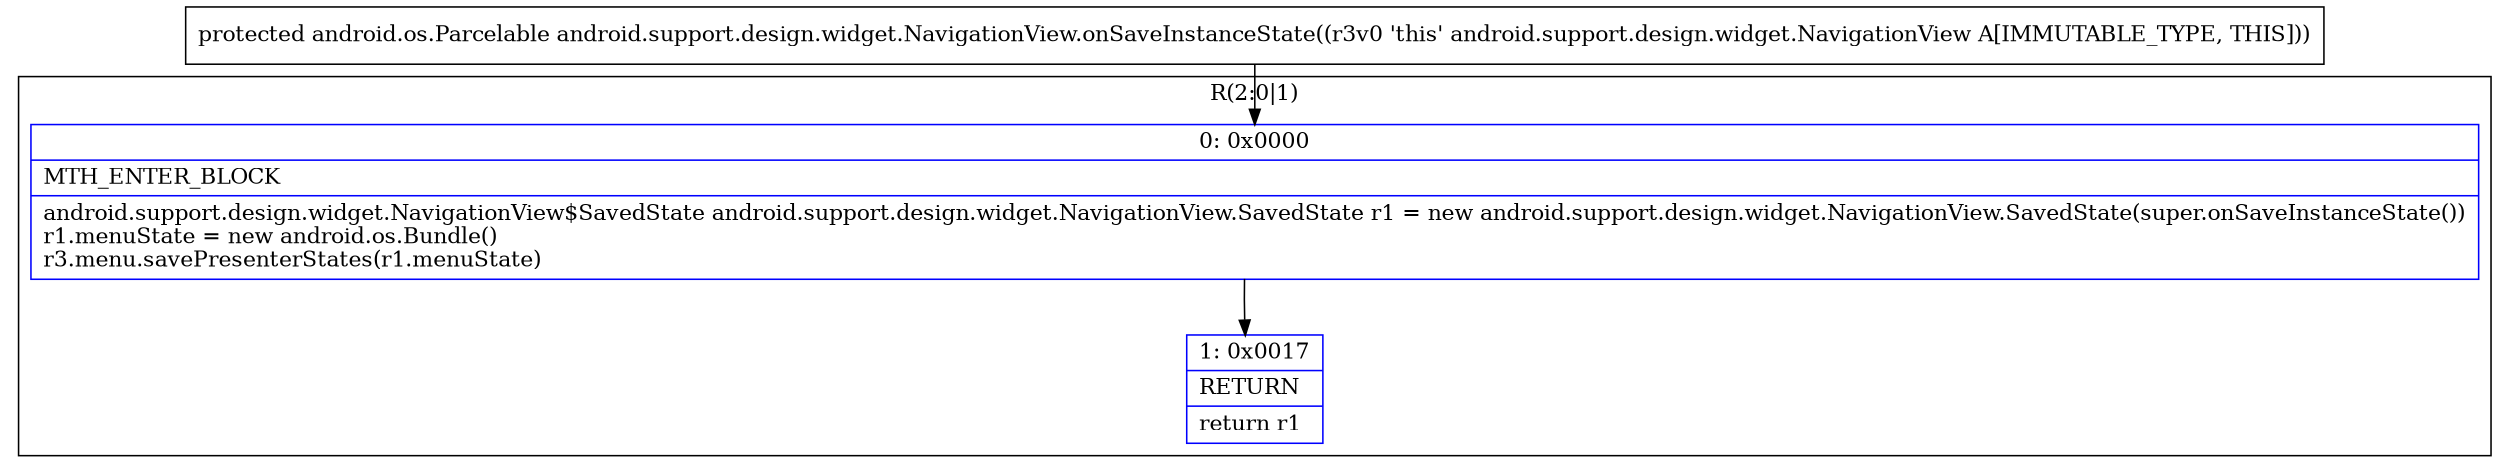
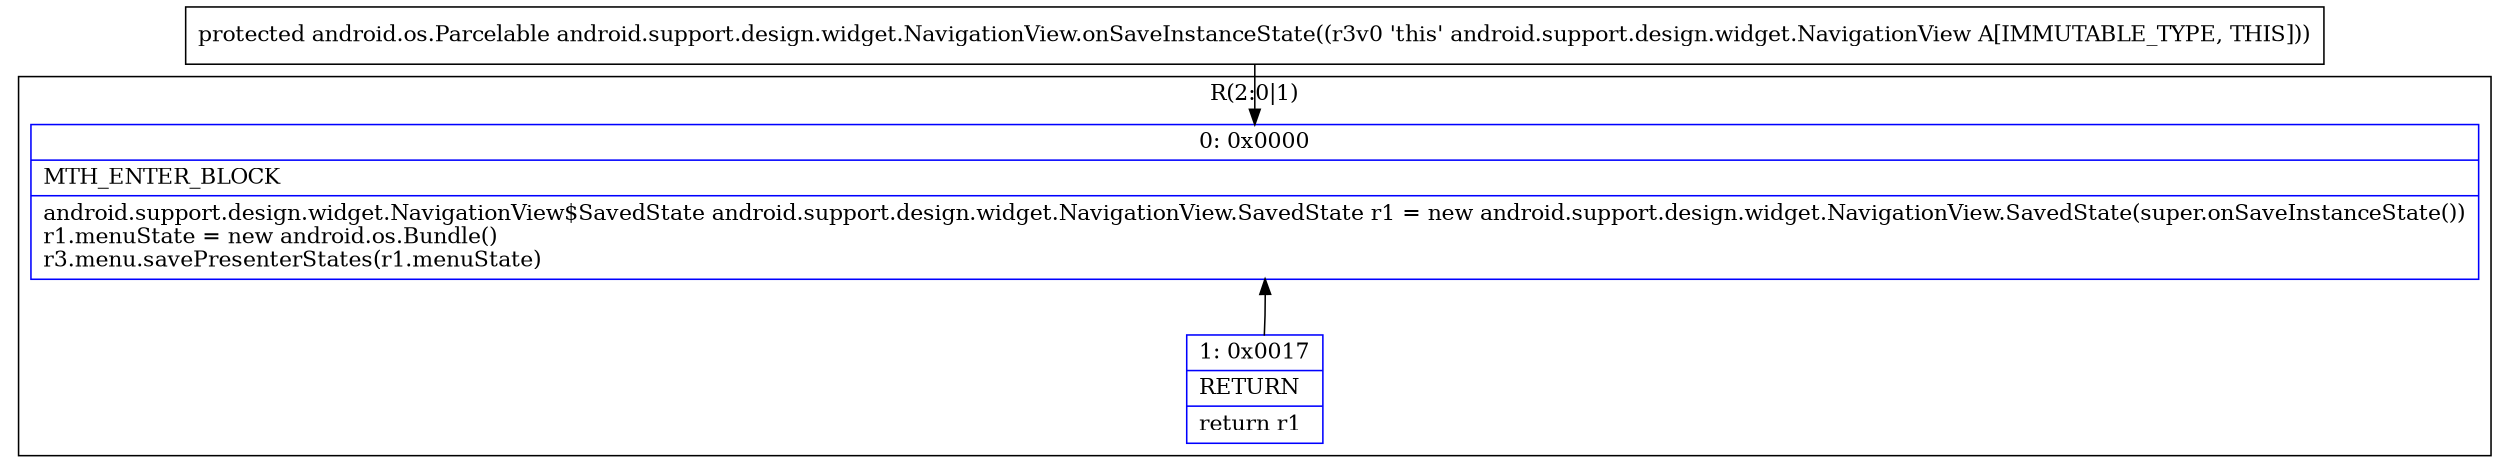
(1244, 299) -> (1265, 315)
